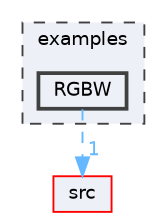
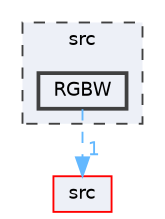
(83, 40) -> (82, 40)
